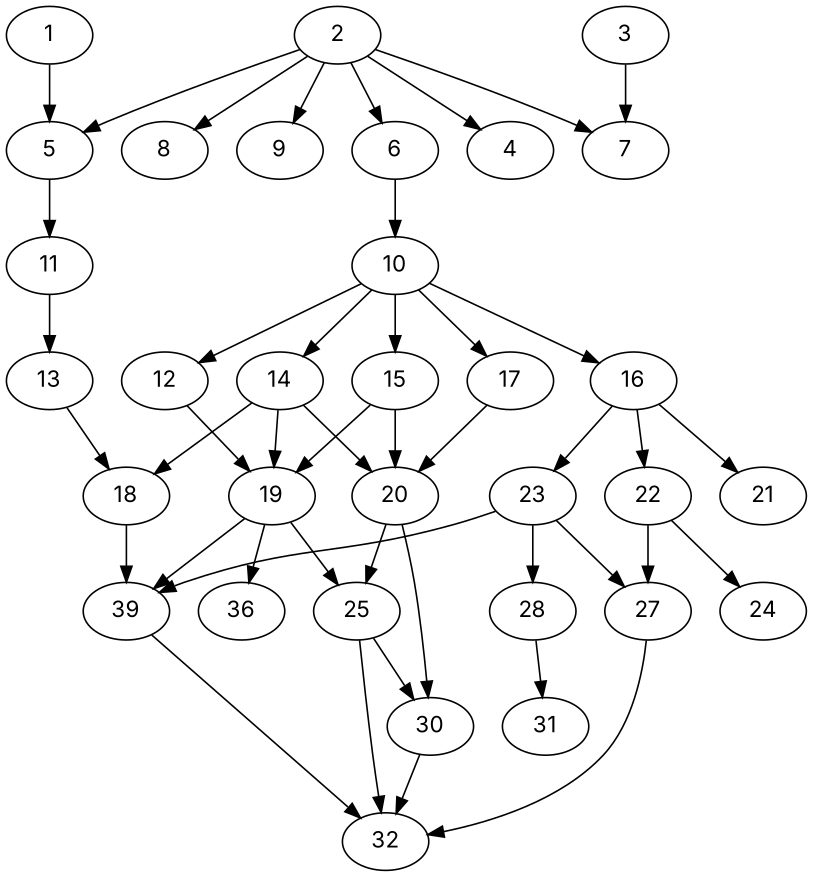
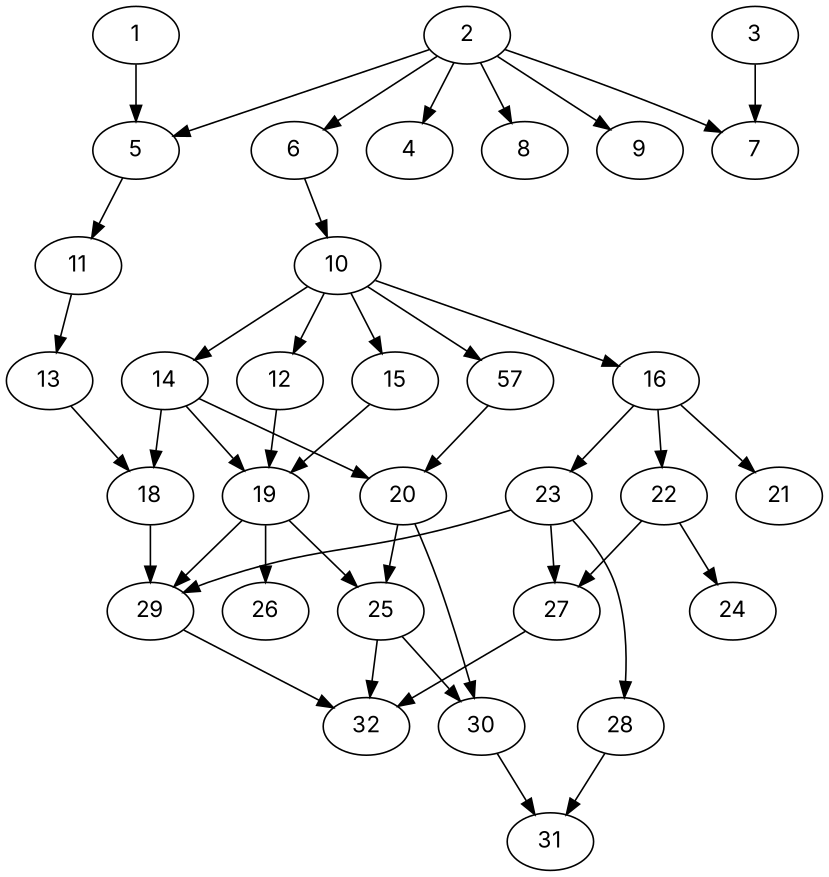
(510, 381) -> (510, 381)
(395, 431) -> none
(126, 611) -> (150, 611)
(242, 611) -> (266, 611)
(411, 777) -> (512, 777)
